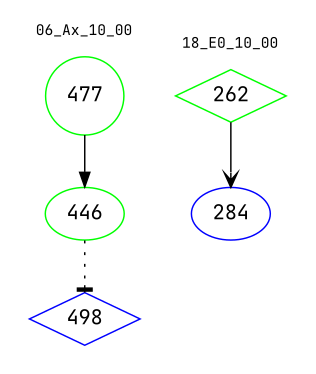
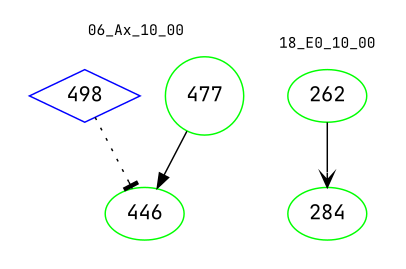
(231, 96) -> (327, 96)
(231, 214) -> (327, 214)
(85, 263) -> (112, 150)
